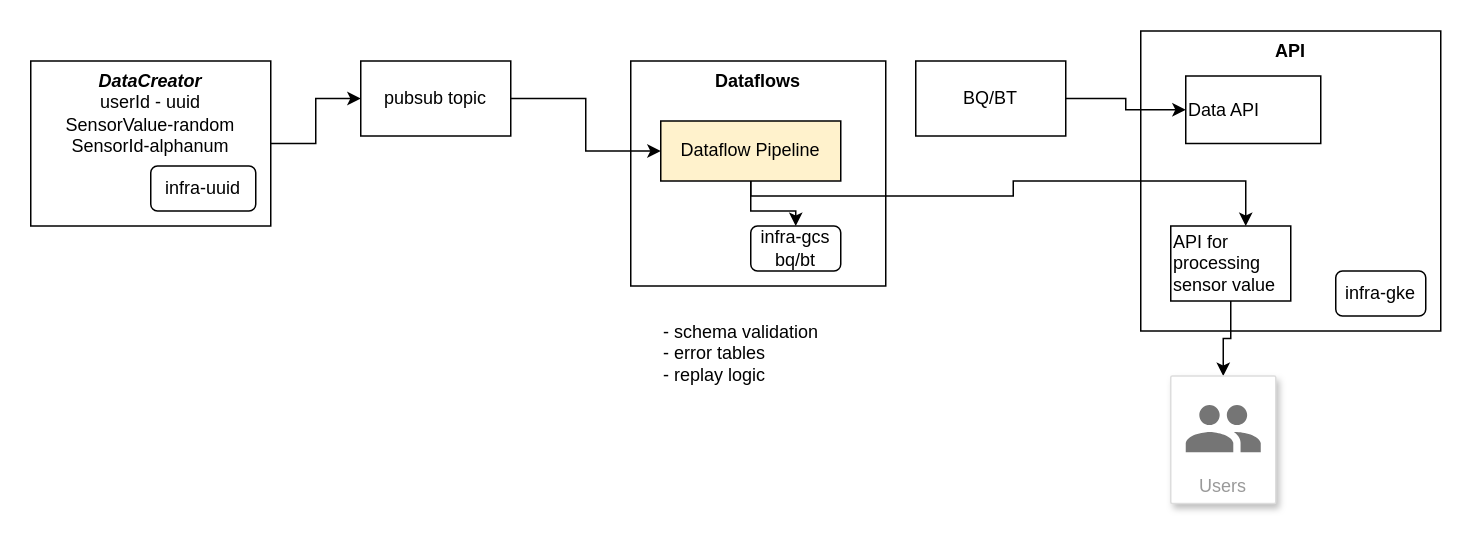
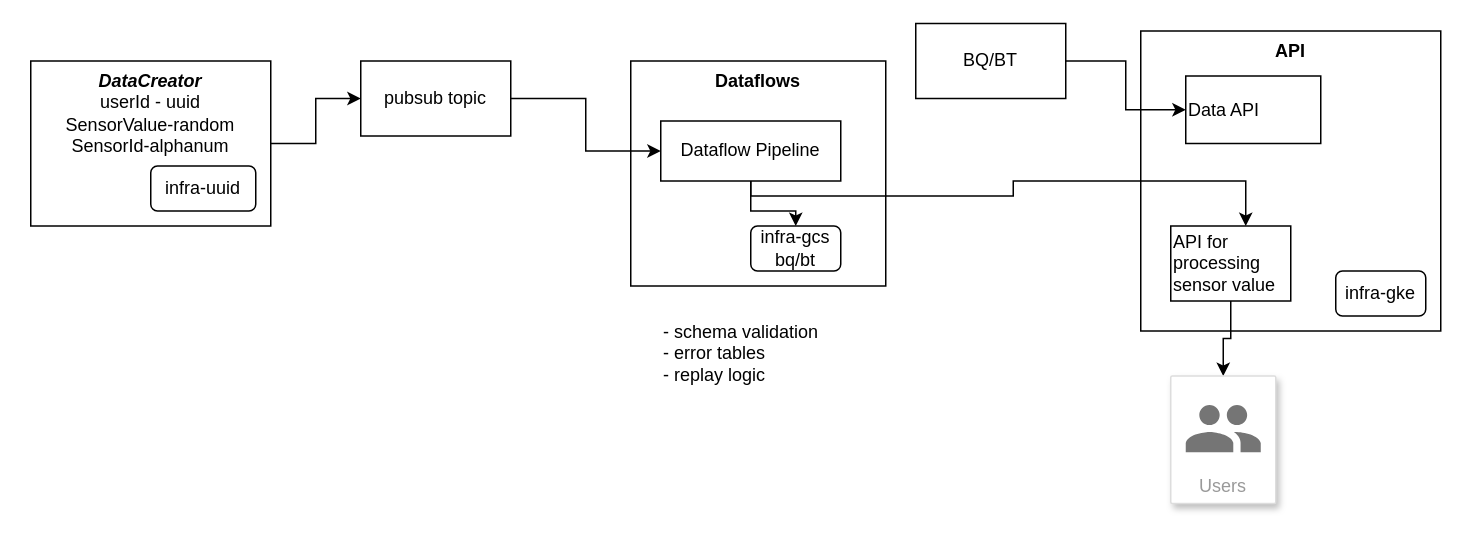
(991, 98) -> (991, 61)
(751, 151) -> (751, 151)
